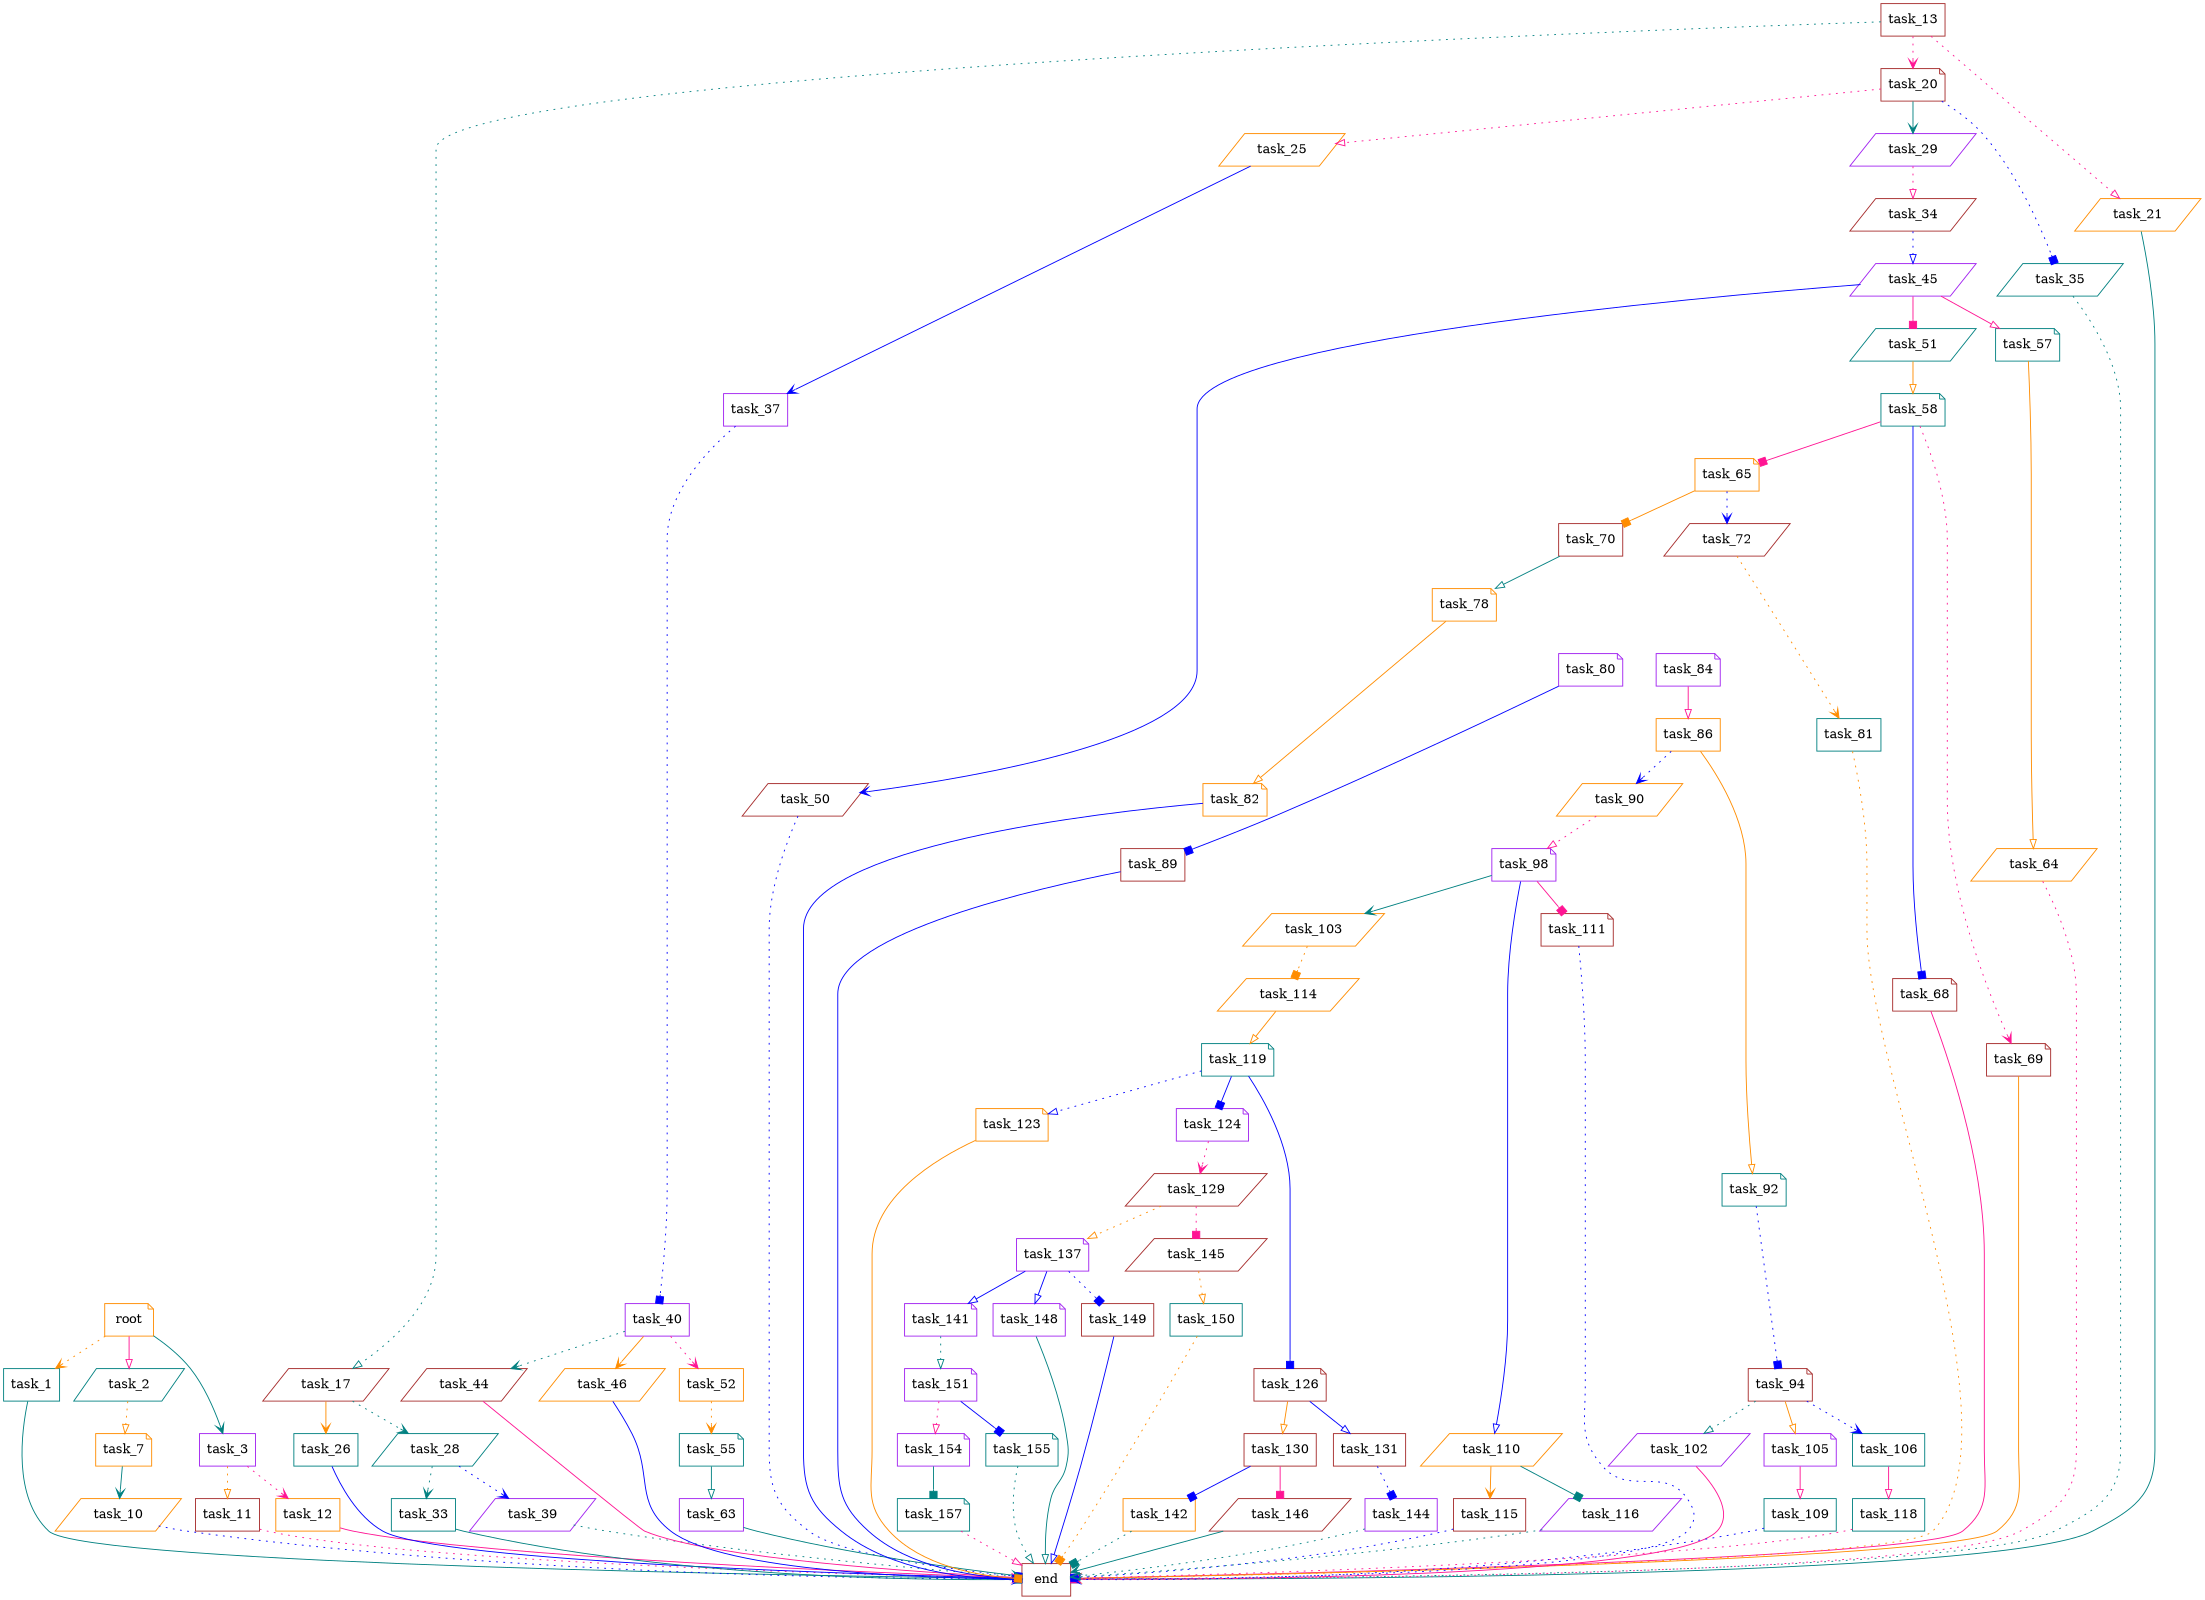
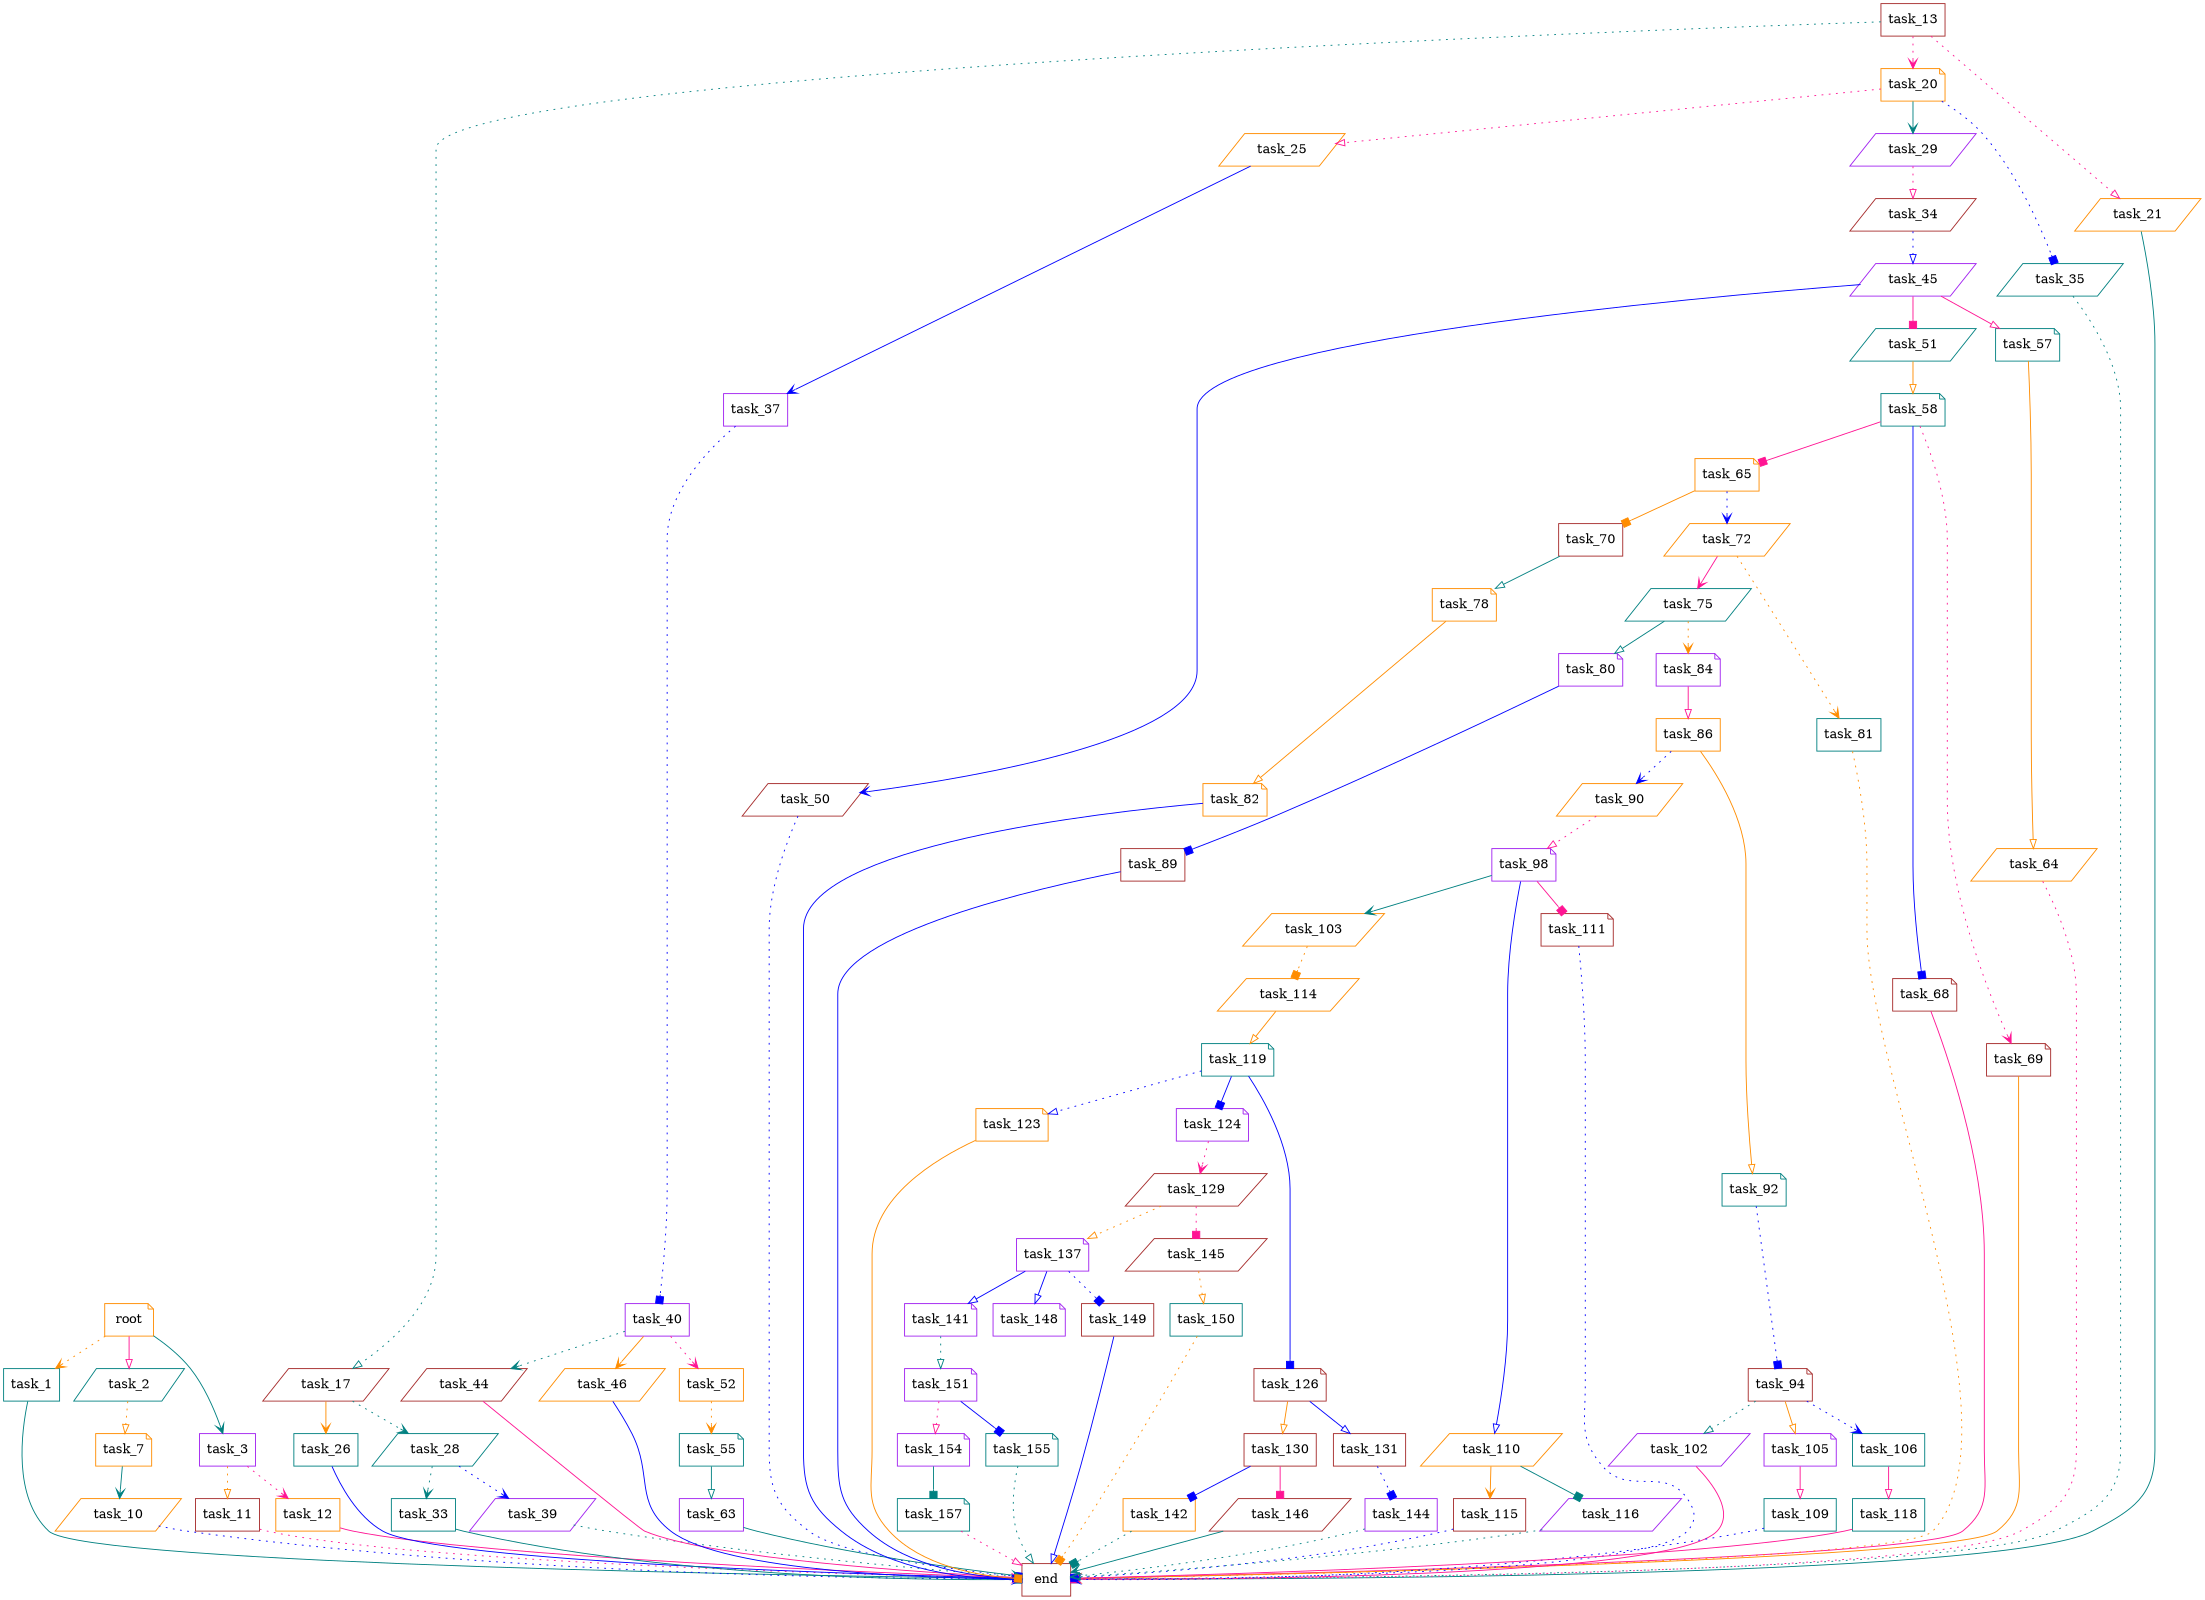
(1913, 85) -> (1913, 85)
(1727, 540) -> (1727, 540)
none -> (1688, 605)
(1068, 1445) -> none
(1467, 1564) -> (1467, 1564)
